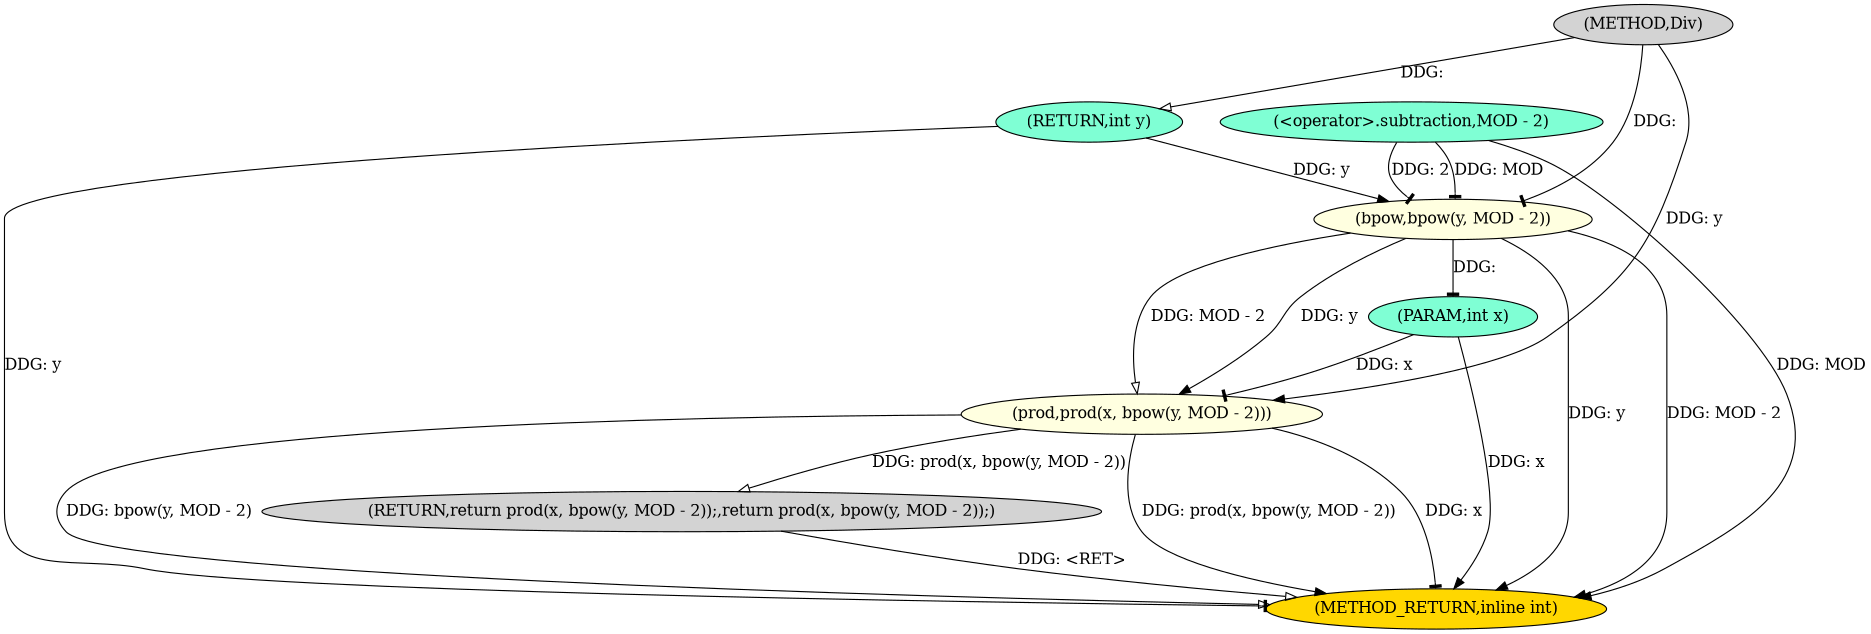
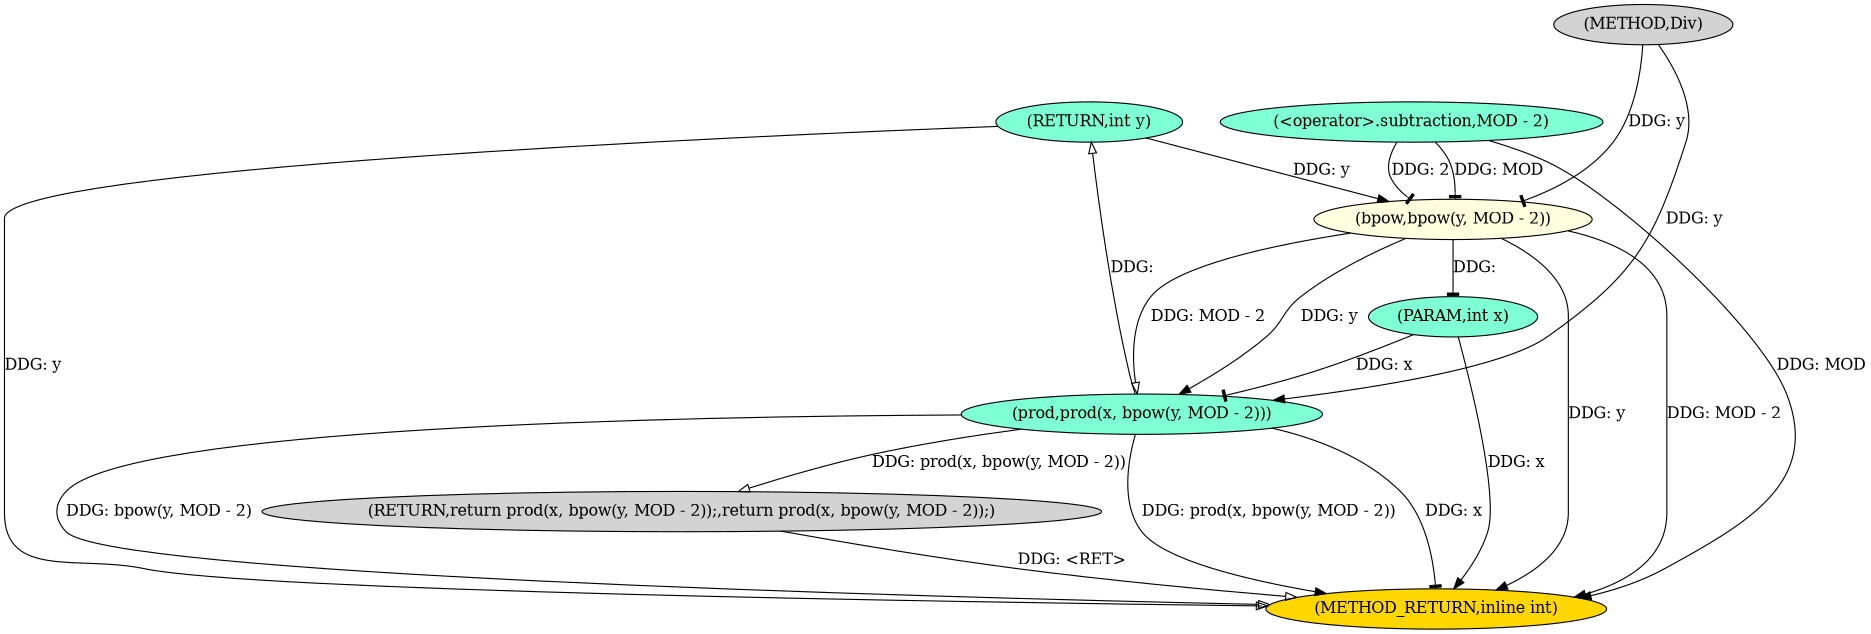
(1373, 72) -> (1110, 274)
(1657, 122) -> (1657, 122)
(1142, 414) -> (1142, 414)
(4, 508) -> (4, 508)
